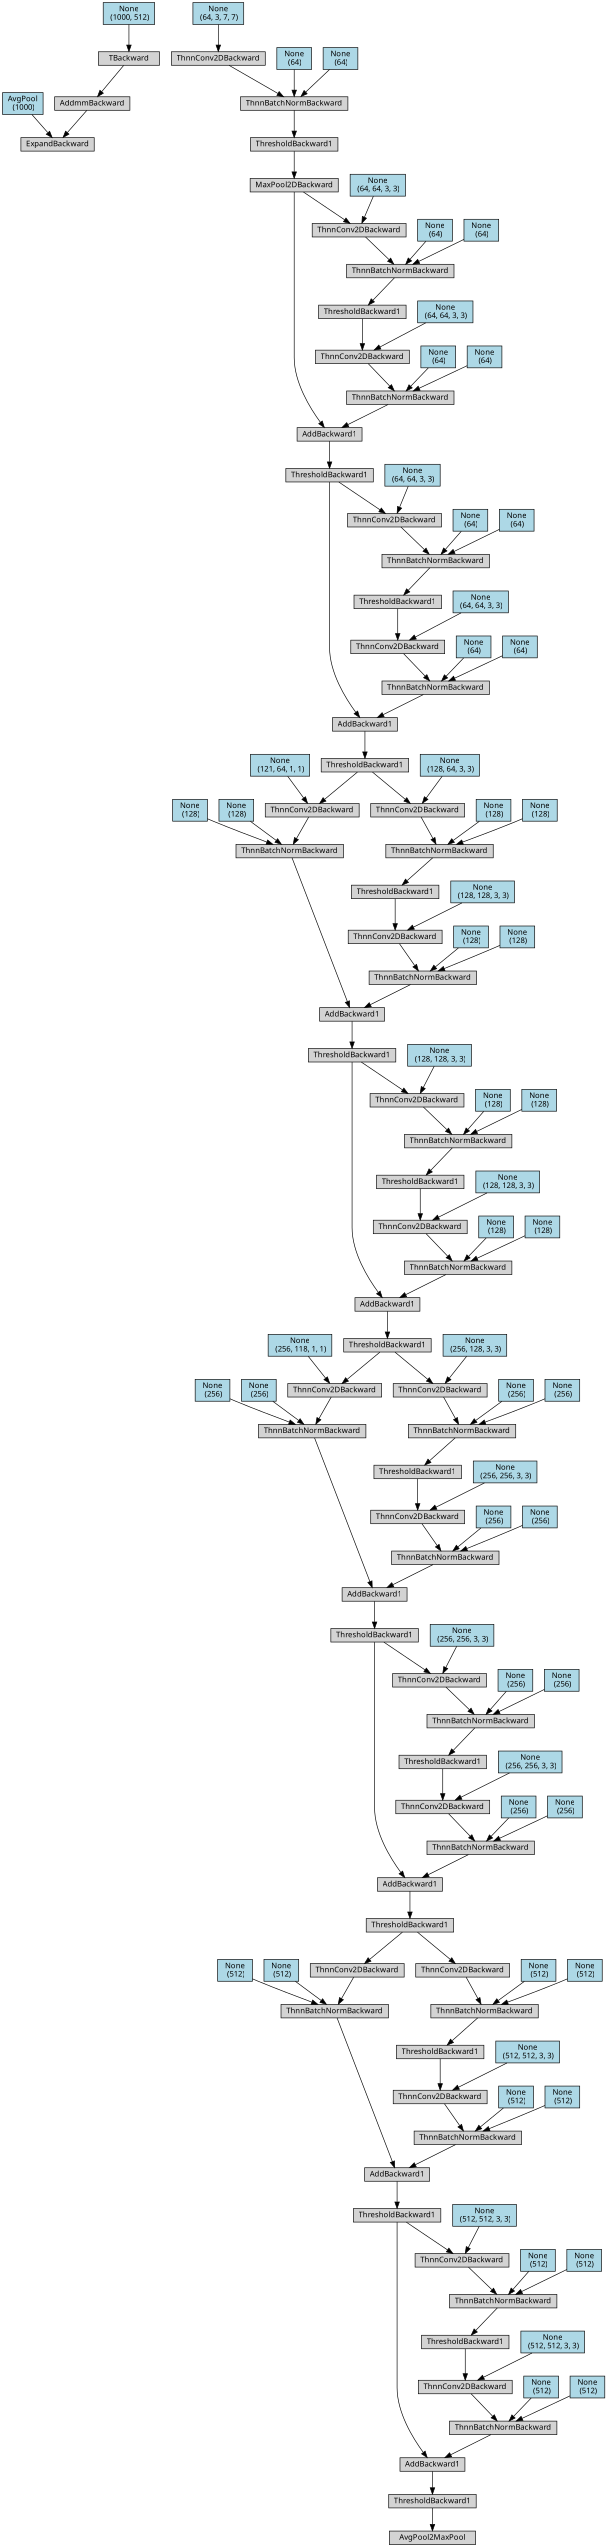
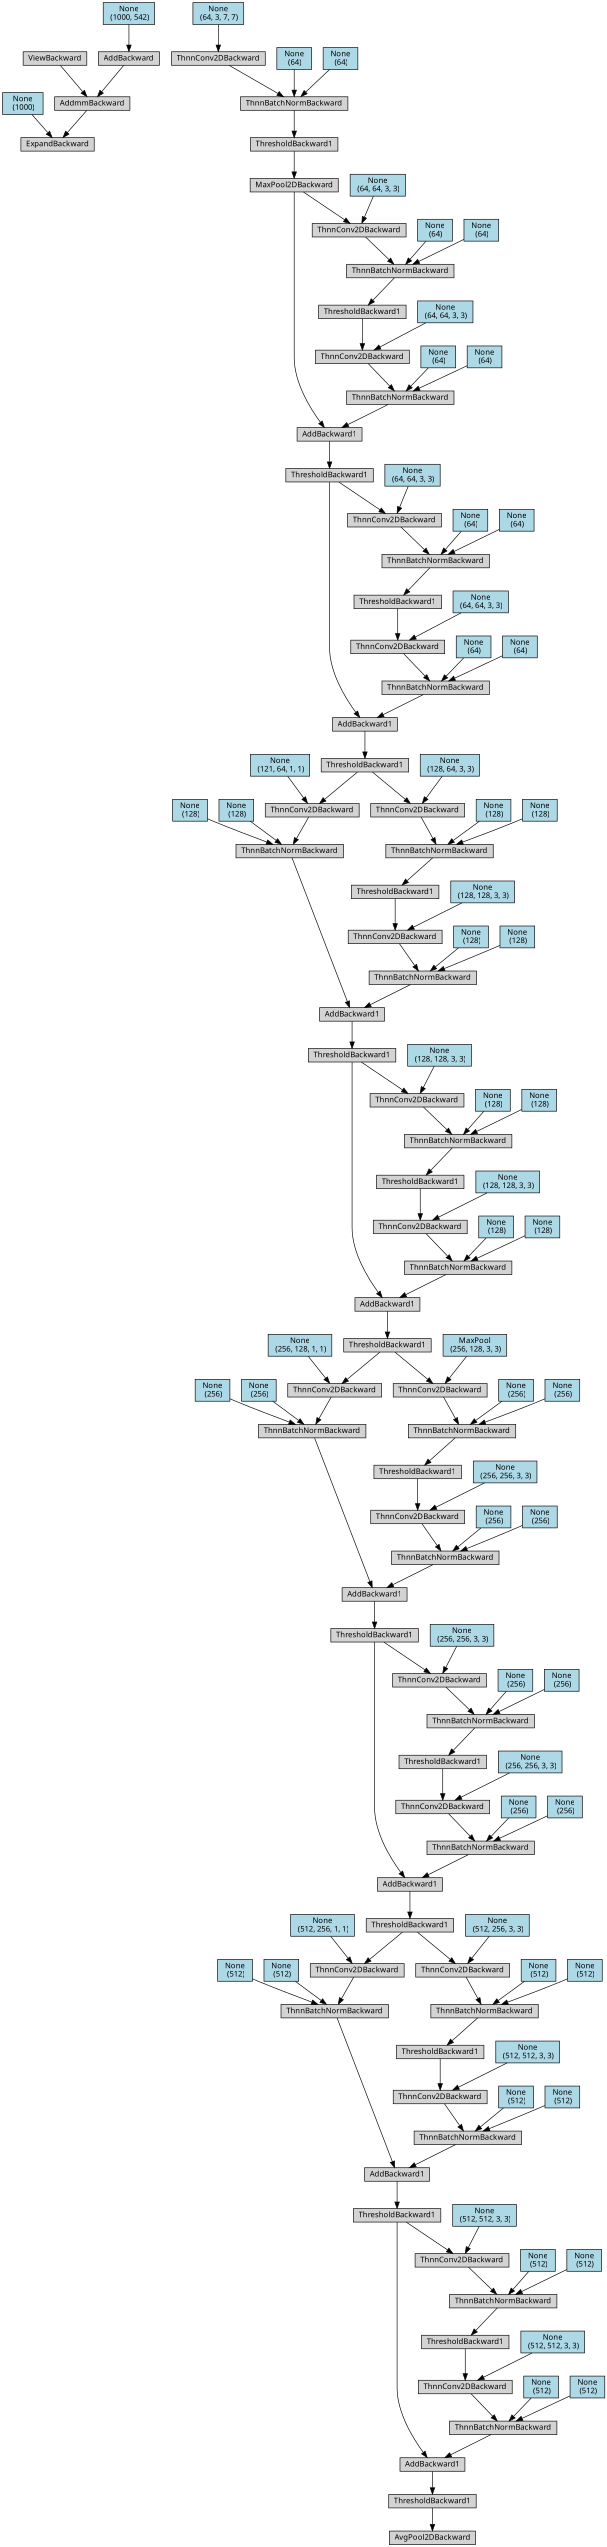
(129, 14) -> (129, 14)
none -> (55, 59)
(129, 59) -> (129, 59)
(23, 104) -> (23, 104)
(300, 1345) -> (300, 1345)
(475, 1345) -> (475, 1345)
none -> (322, 1925)
none -> (497, 1925)
(432, 2538) -> (432, 2538)
